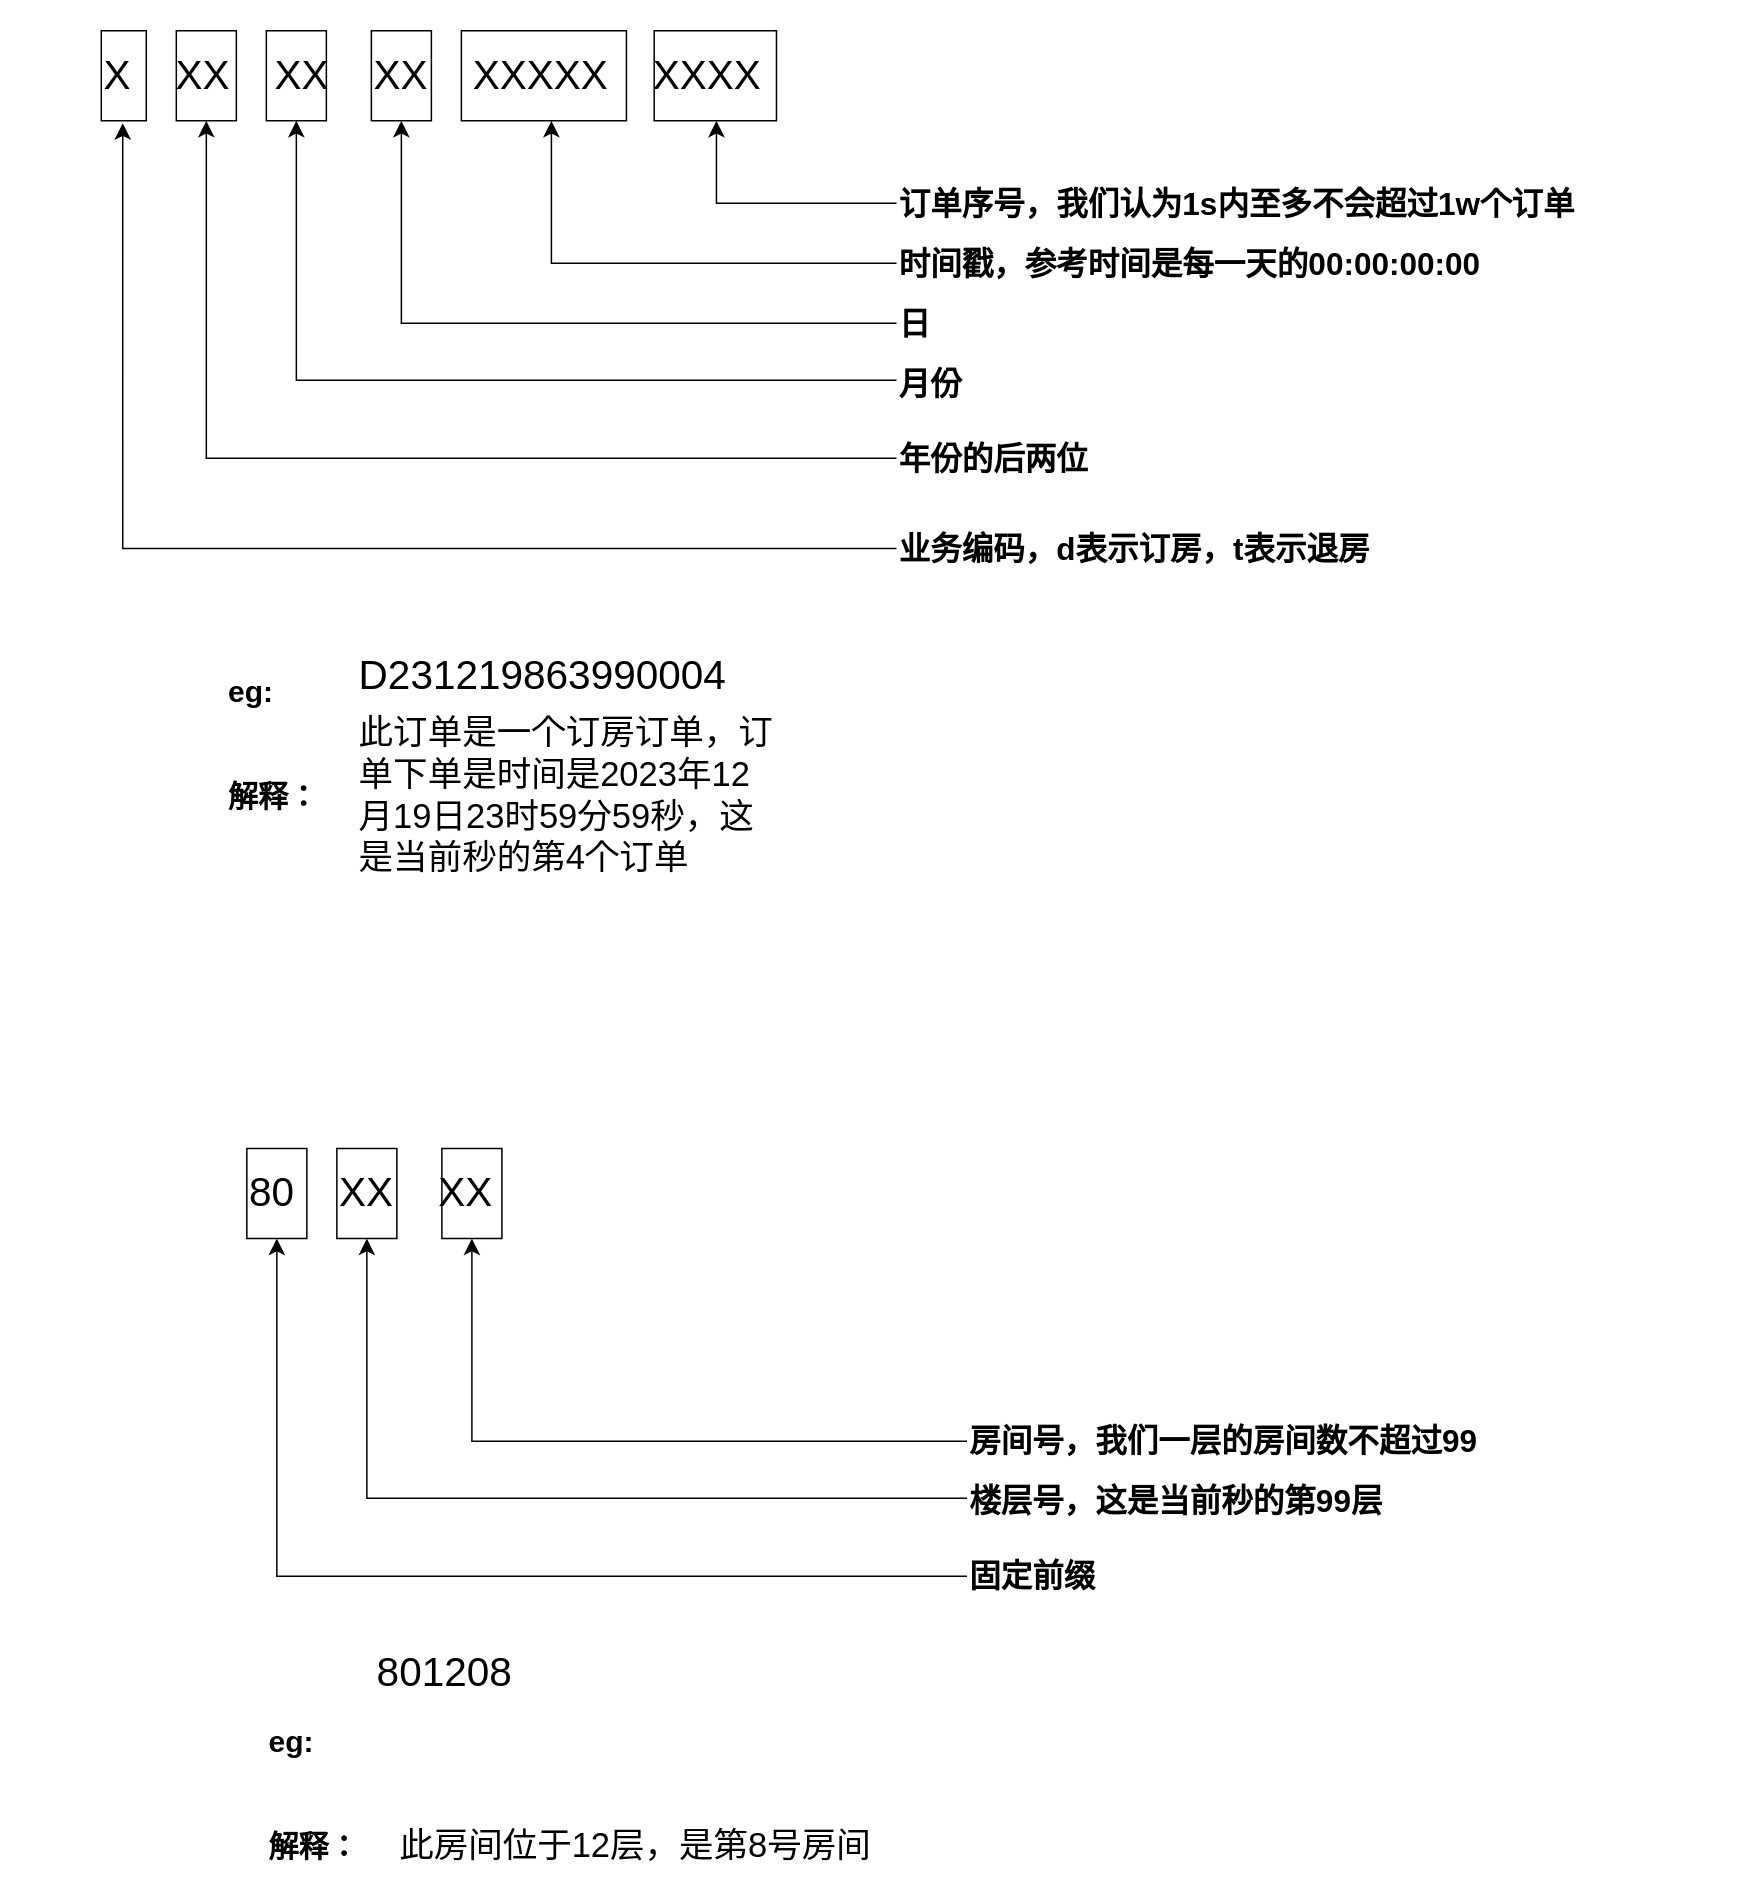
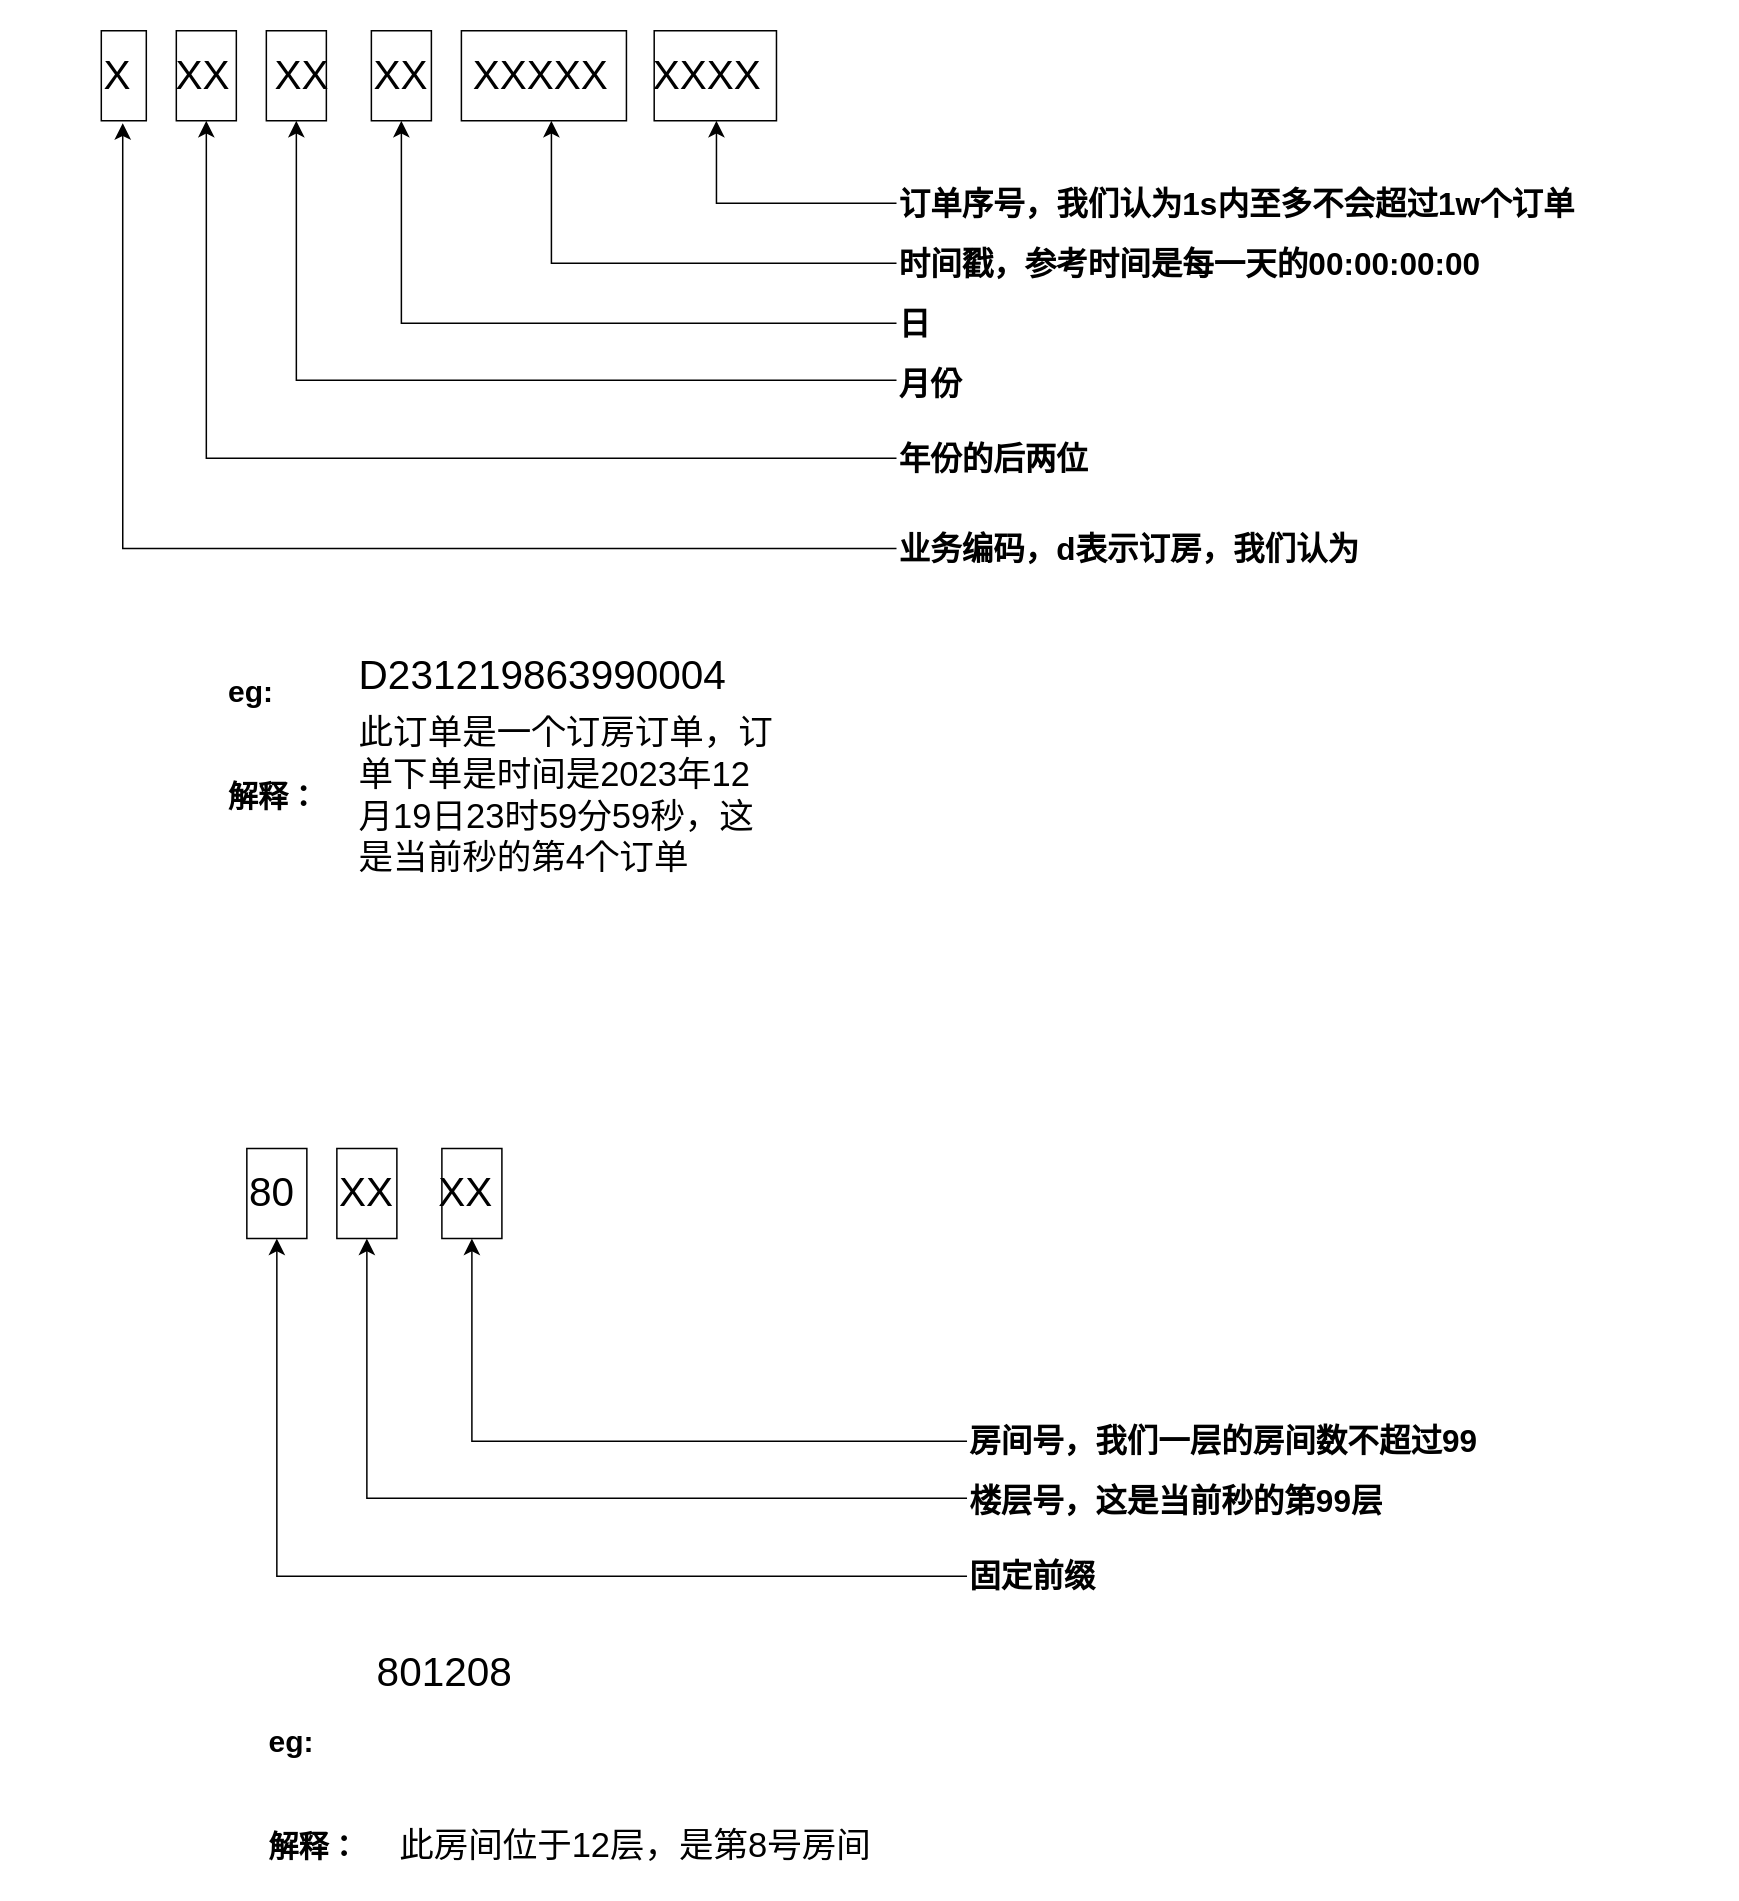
(1137, 548) -> (1129, 548)
